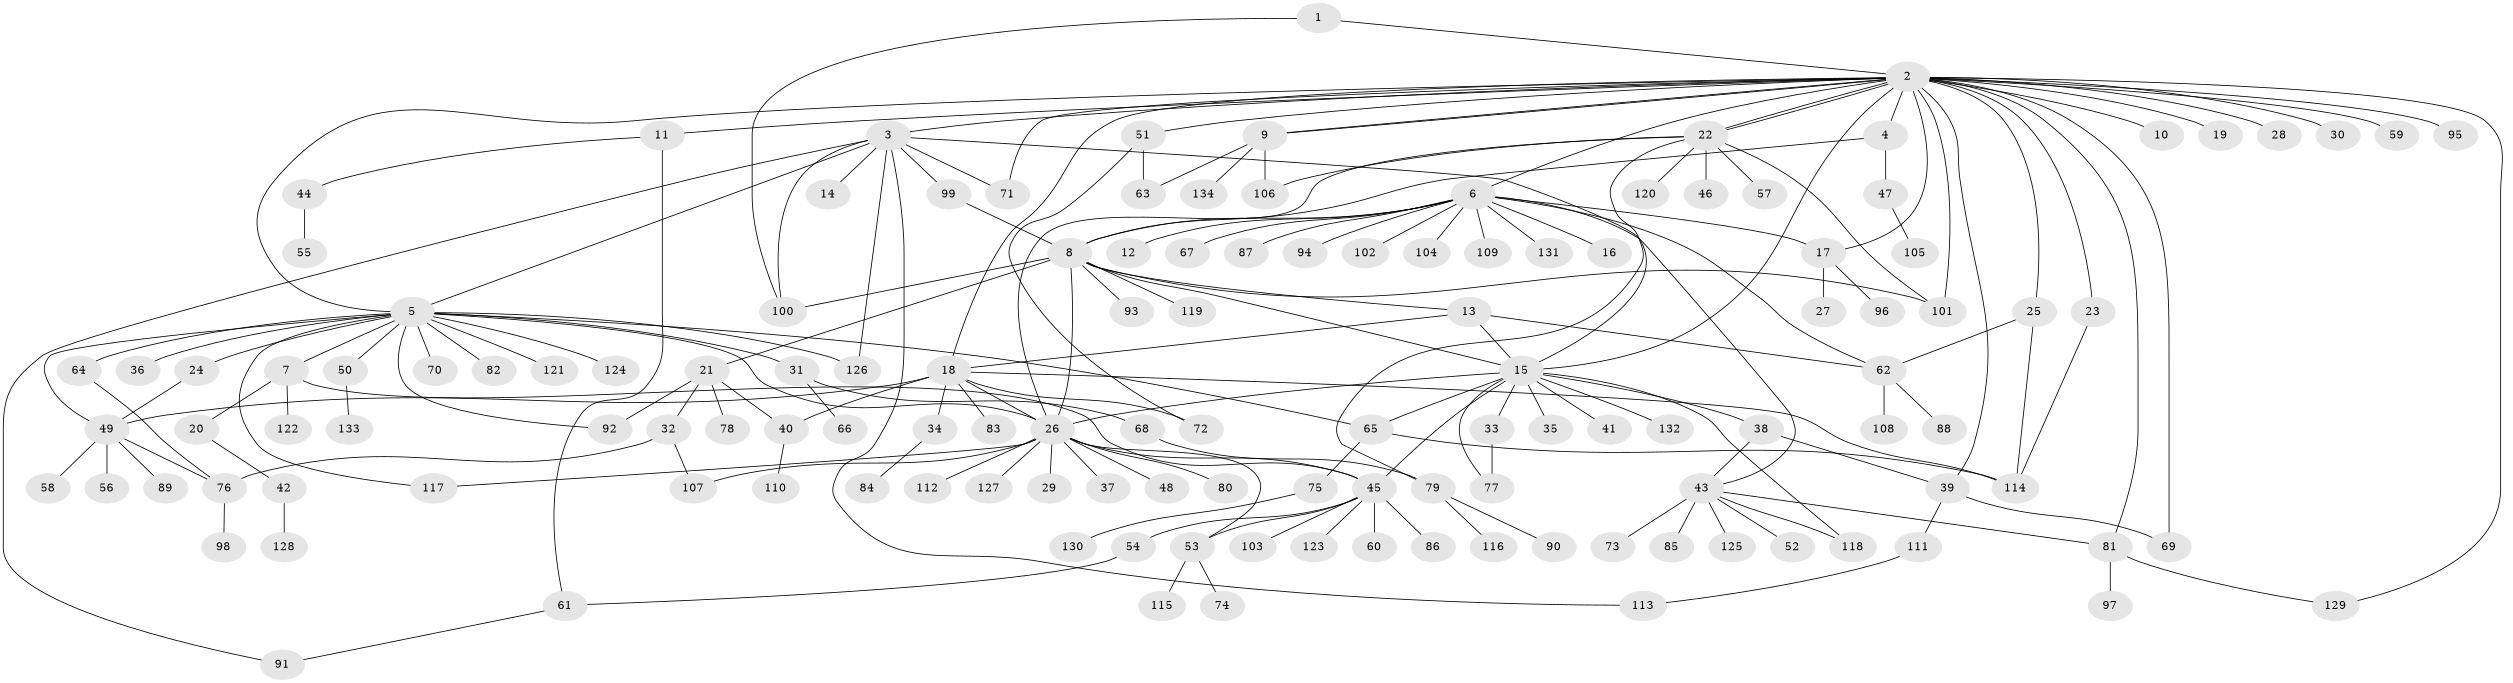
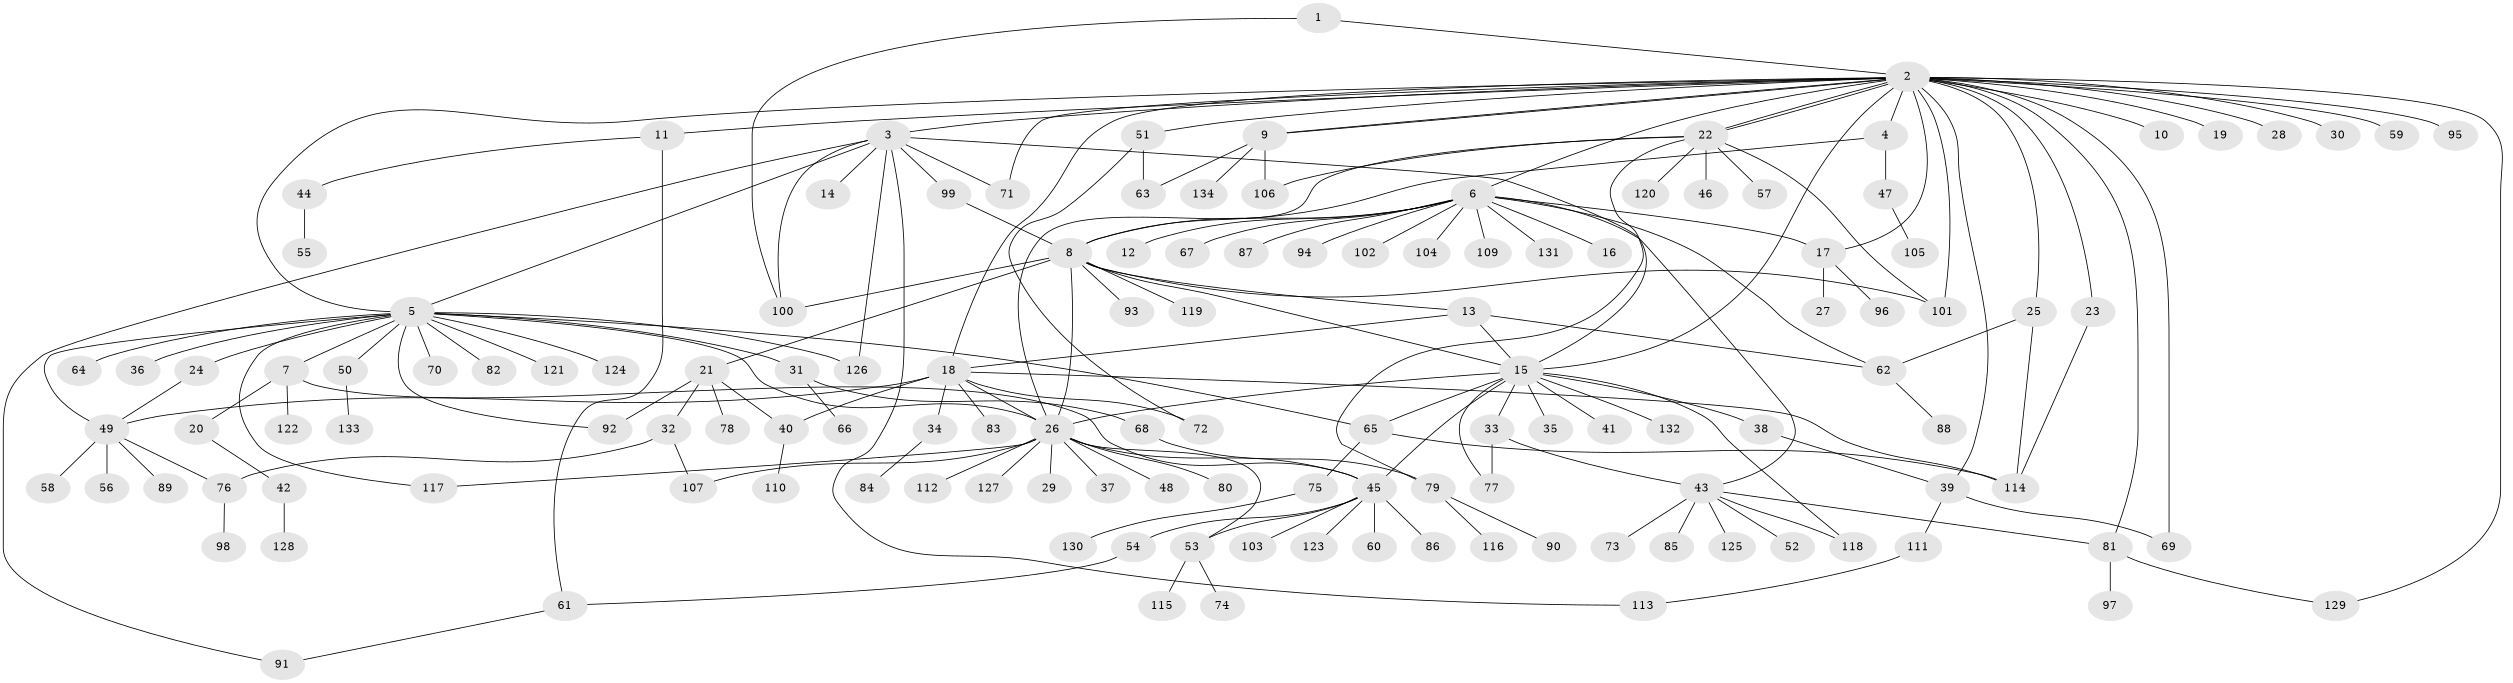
(152, 430) -> none
(1884, 430) -> none
(1732, 459) -> (1594, 465)
